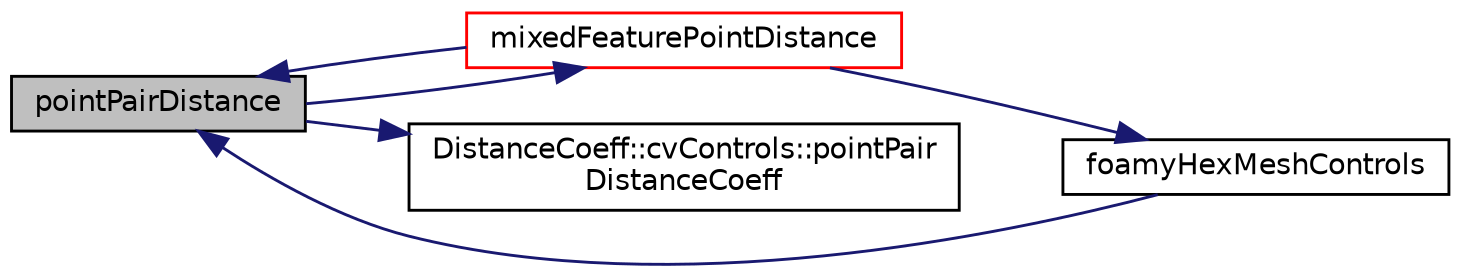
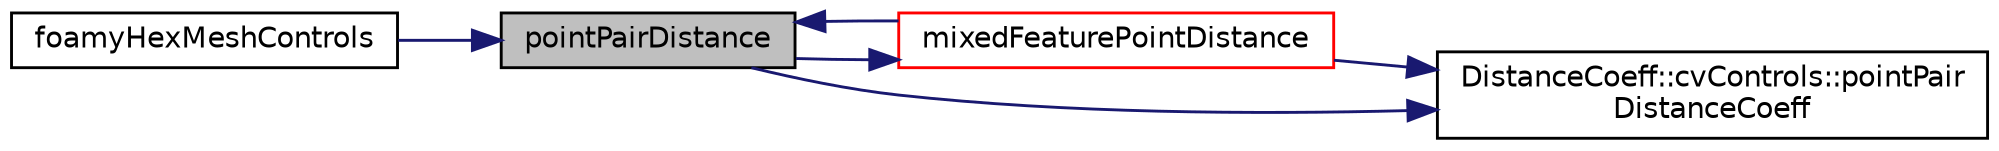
(974, 98) -> (1371, 64)
